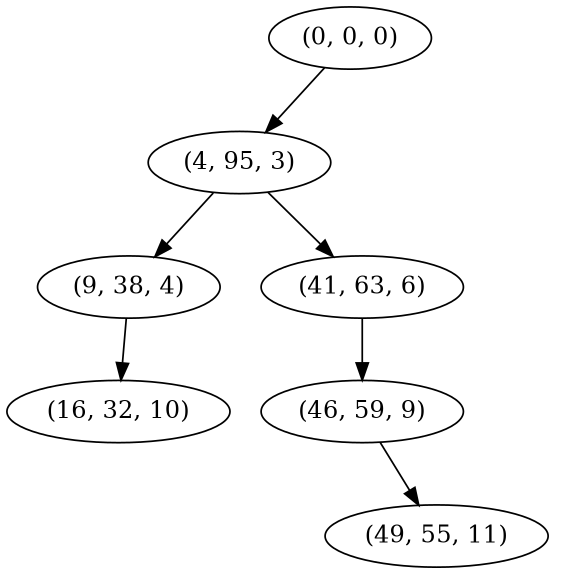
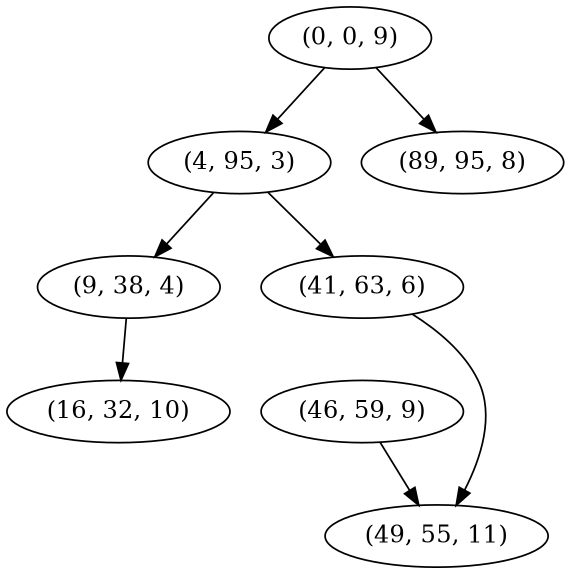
(350, 38) -> (350, 38)
none -> (463, 163)
(362, 341) -> (482, 390)
